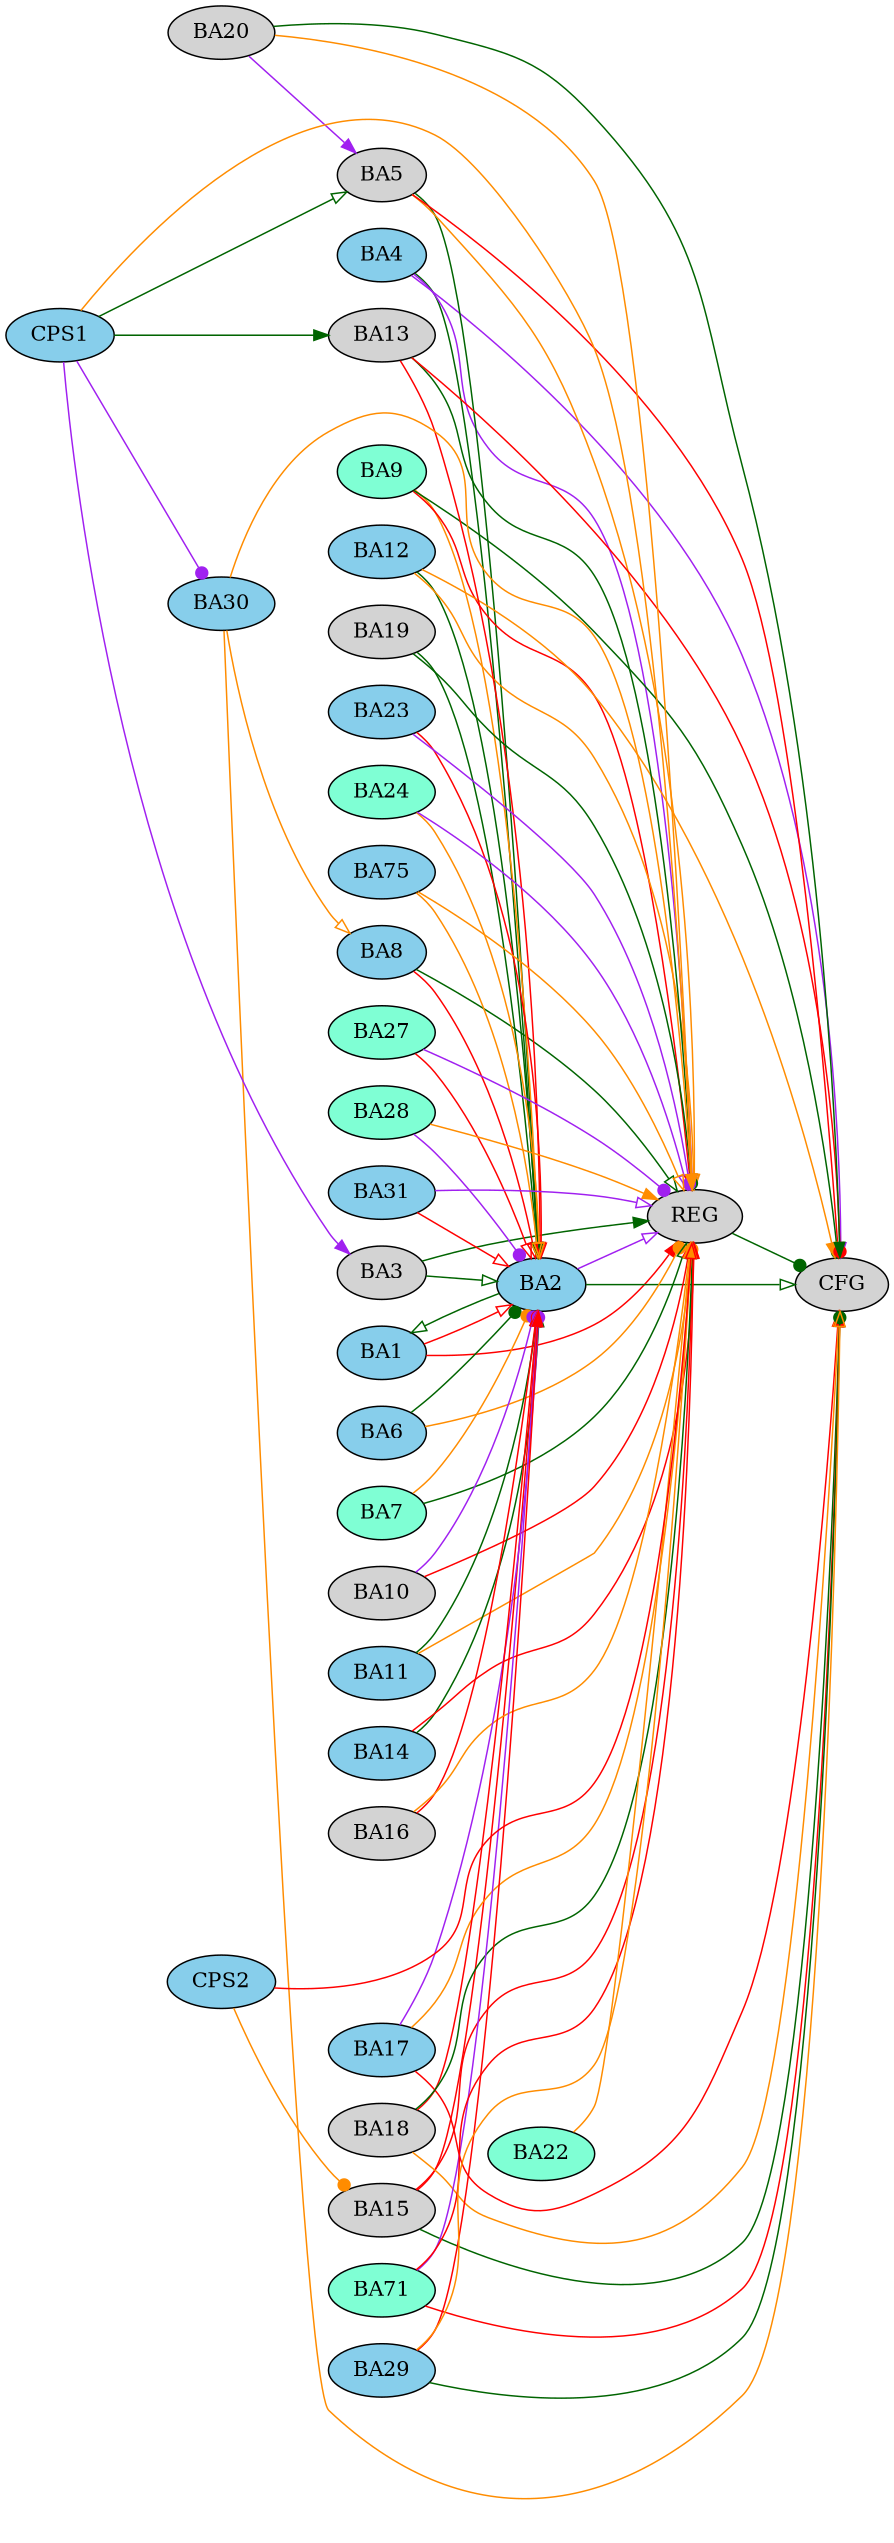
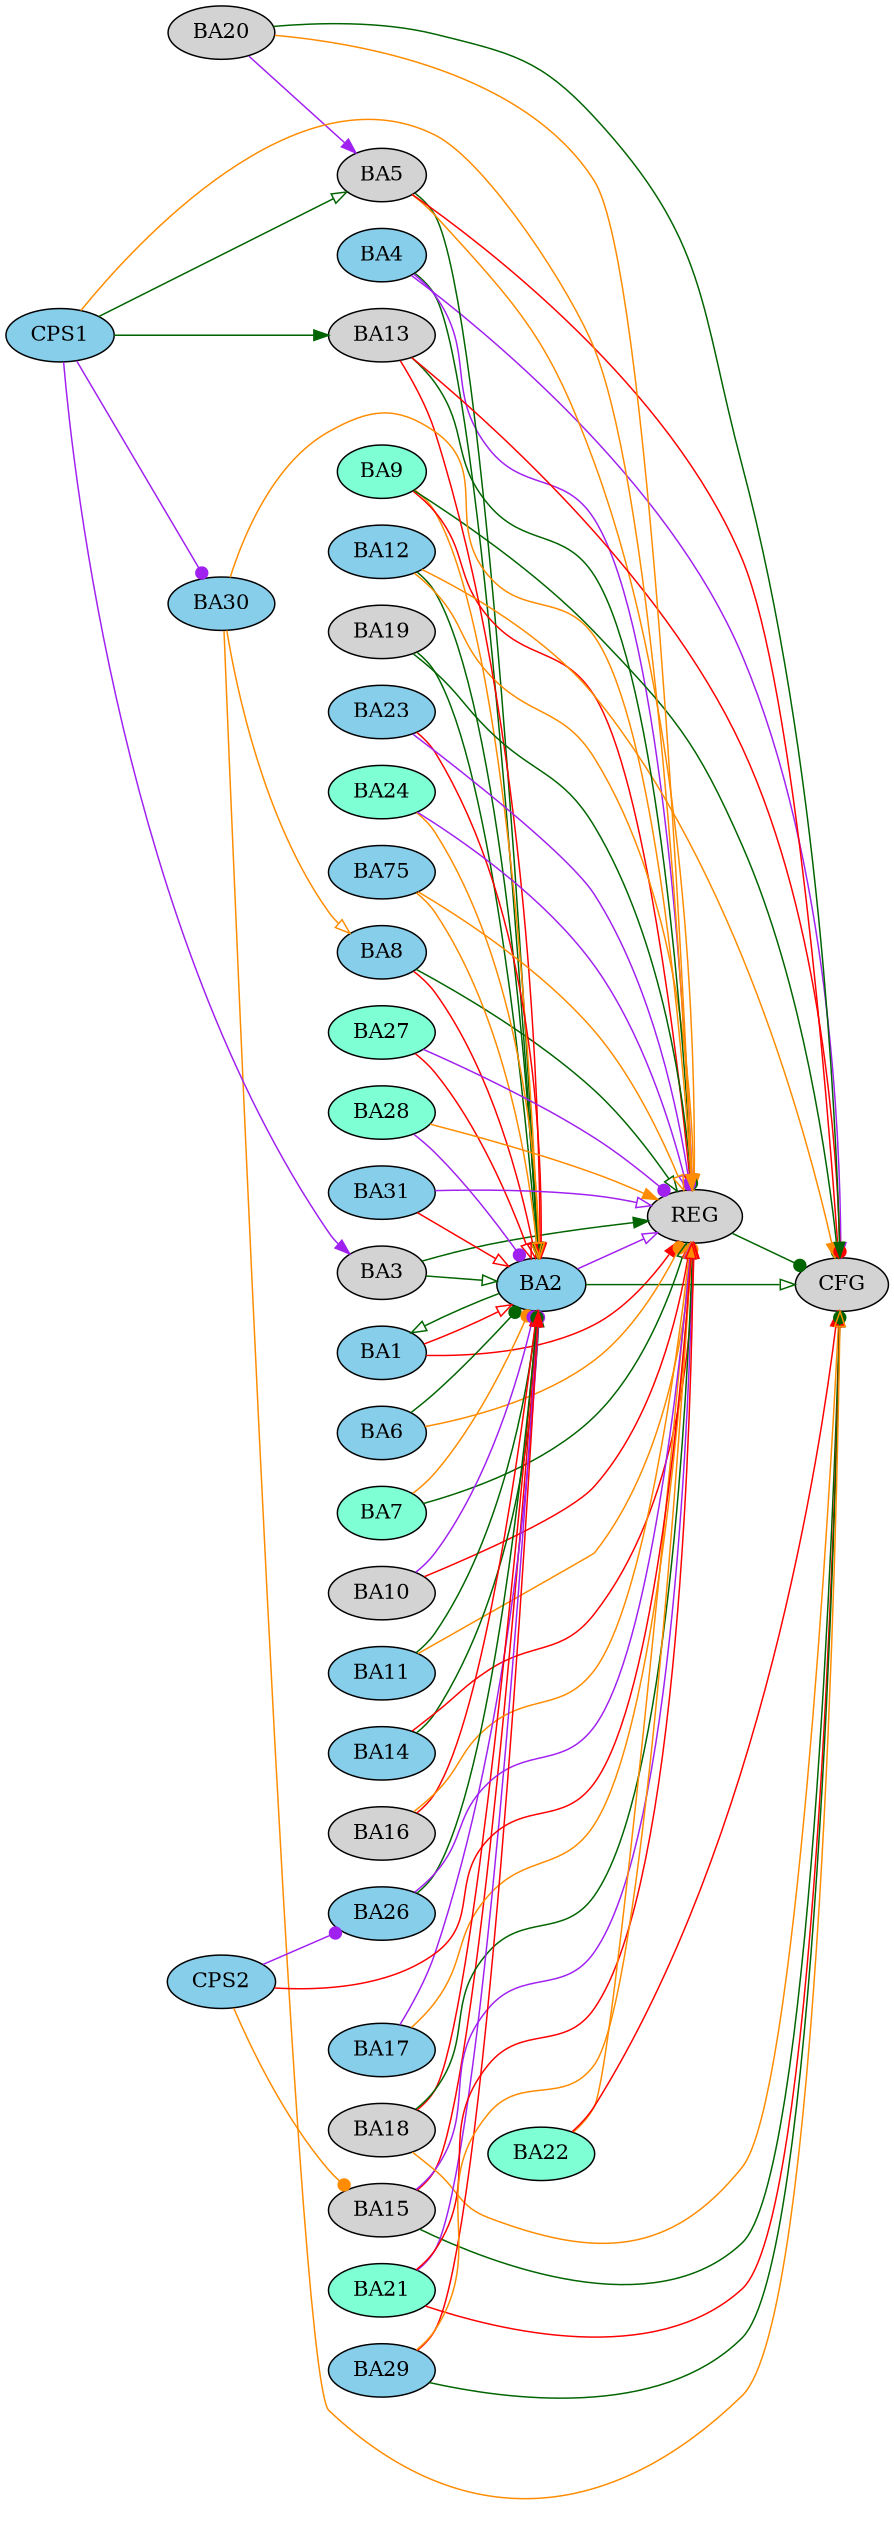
none -> (382, 1914)
(610, 1919) -> (610, 1919)
(768, 1920) -> (749, 1745)
(382, 2290) -> (382, 2290)
